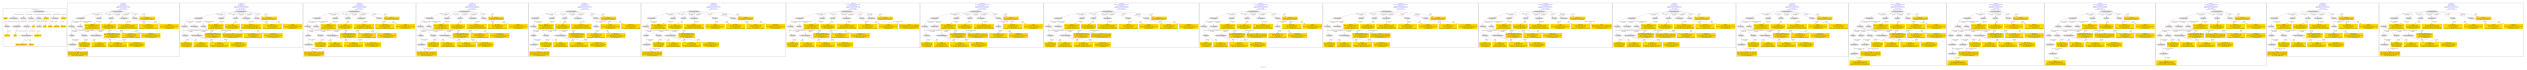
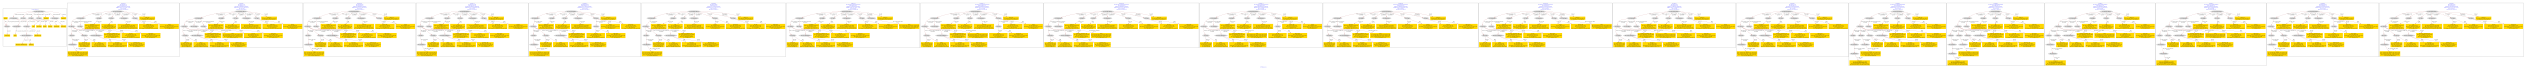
(39, 26) -> (39, 26)
